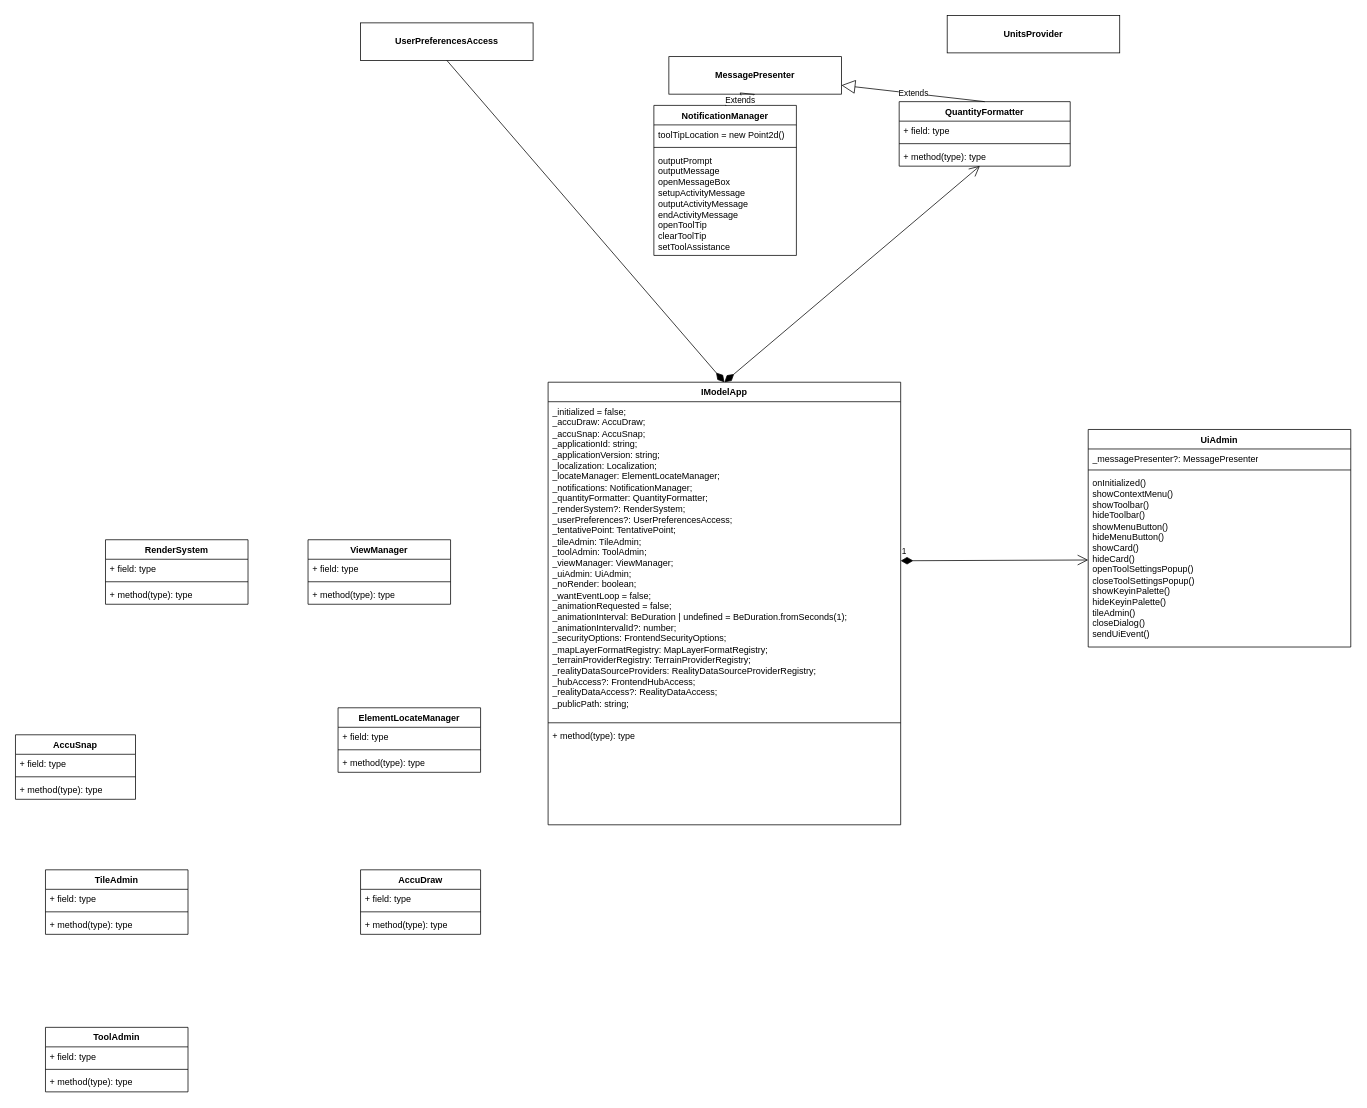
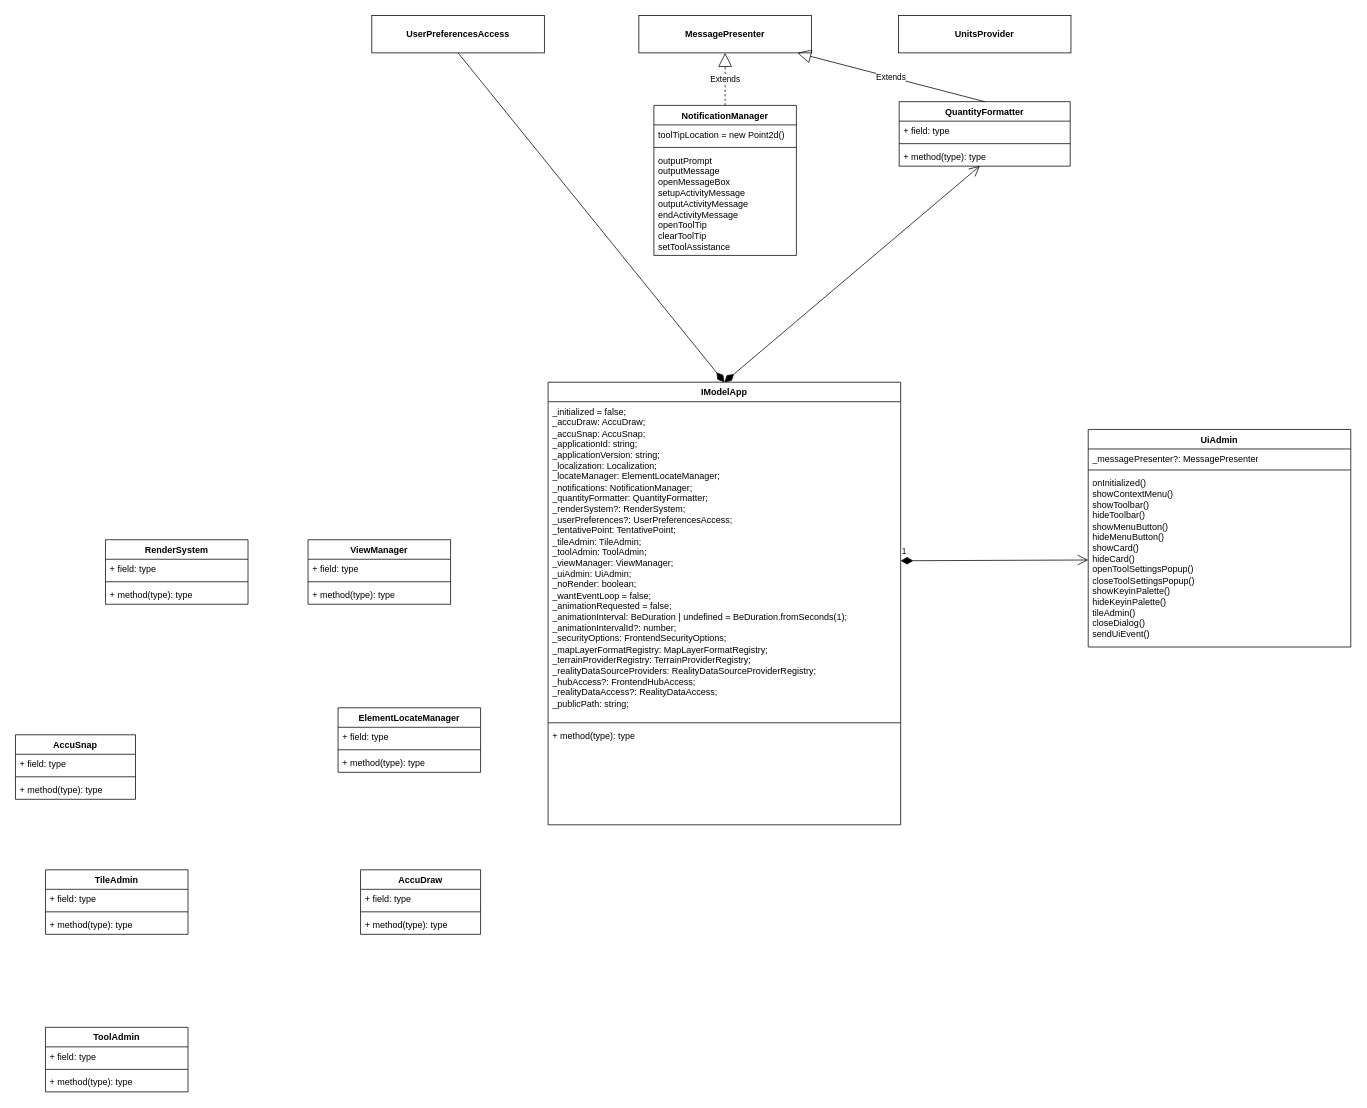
(1033, 34) -> (984, 34)
(447, 42) -> (458, 34)
(755, 75) -> (725, 34)
